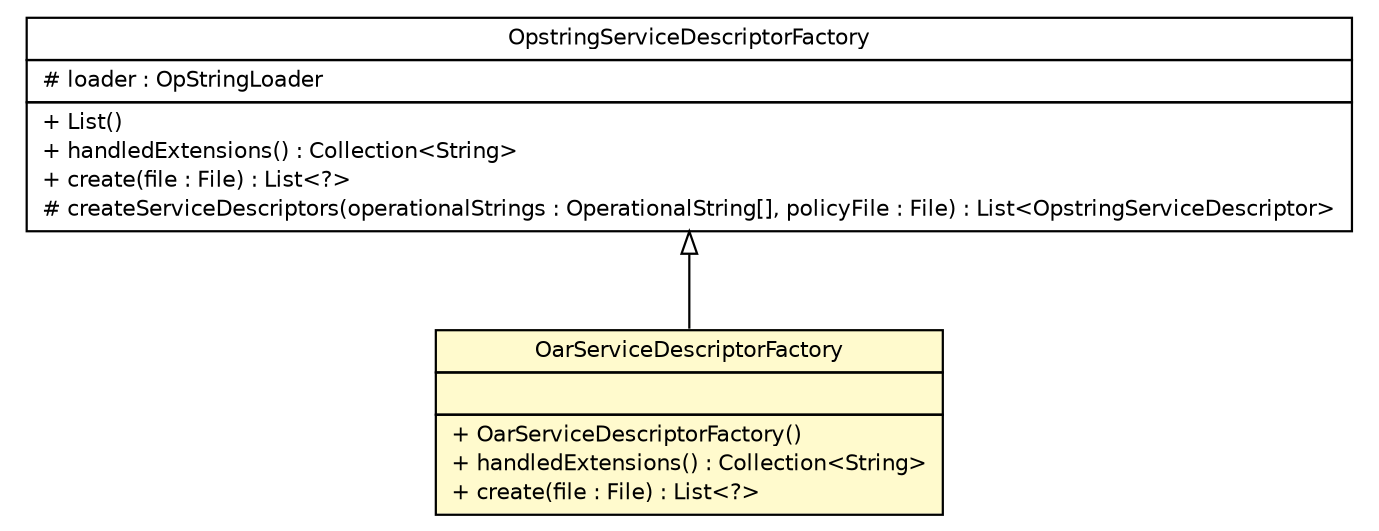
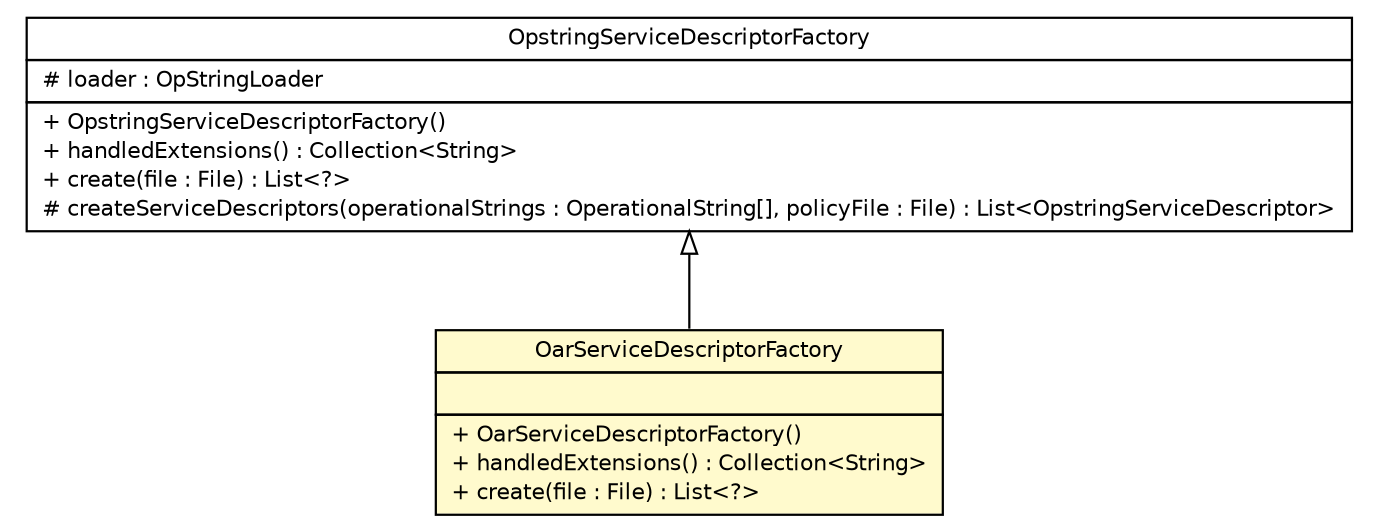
(83, 122) -> (245, 122)
